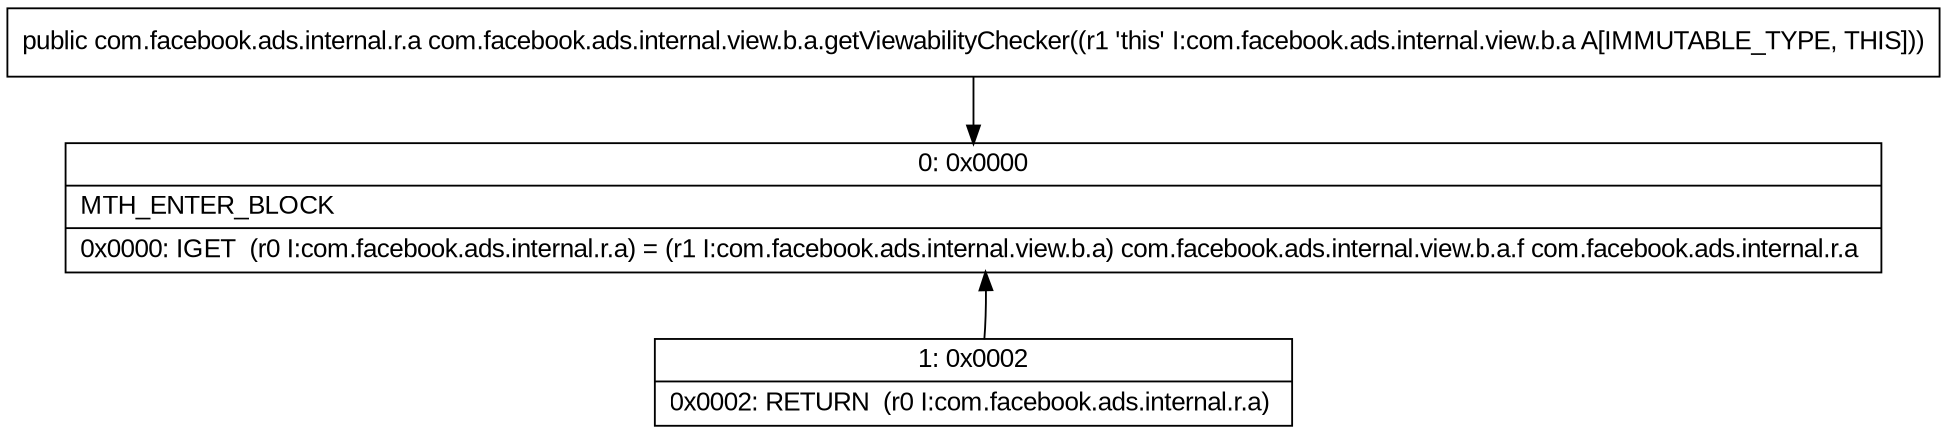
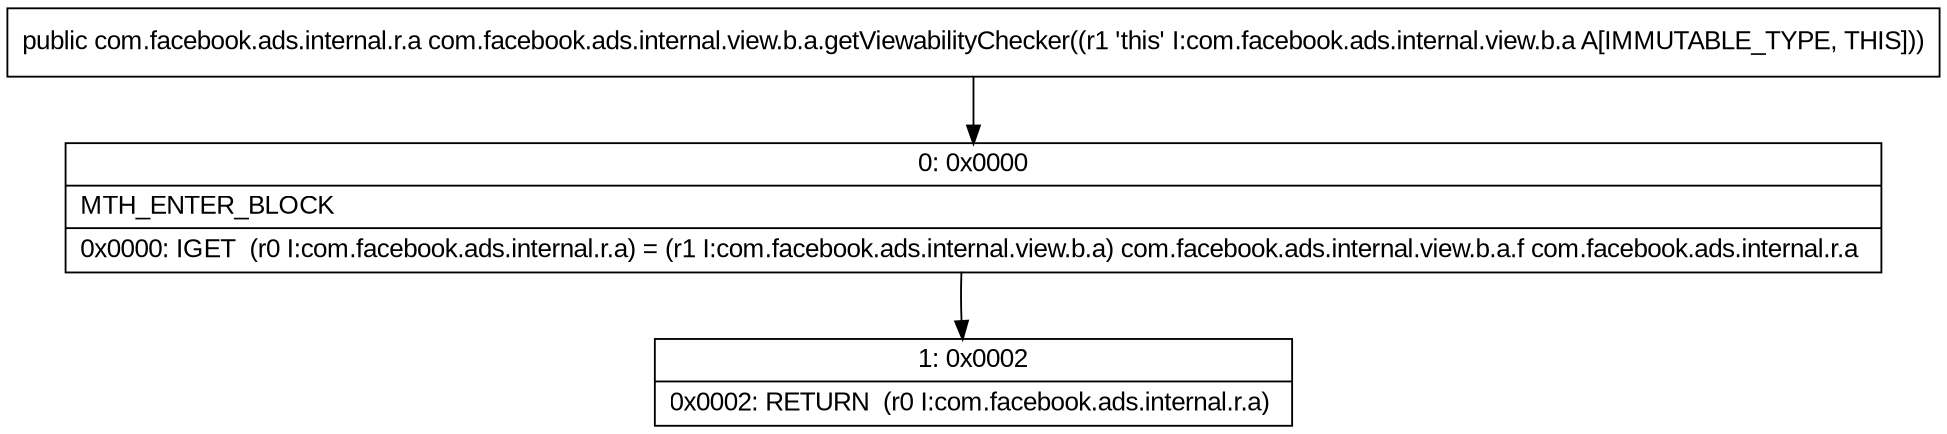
(986, 315) -> (961, 296)
